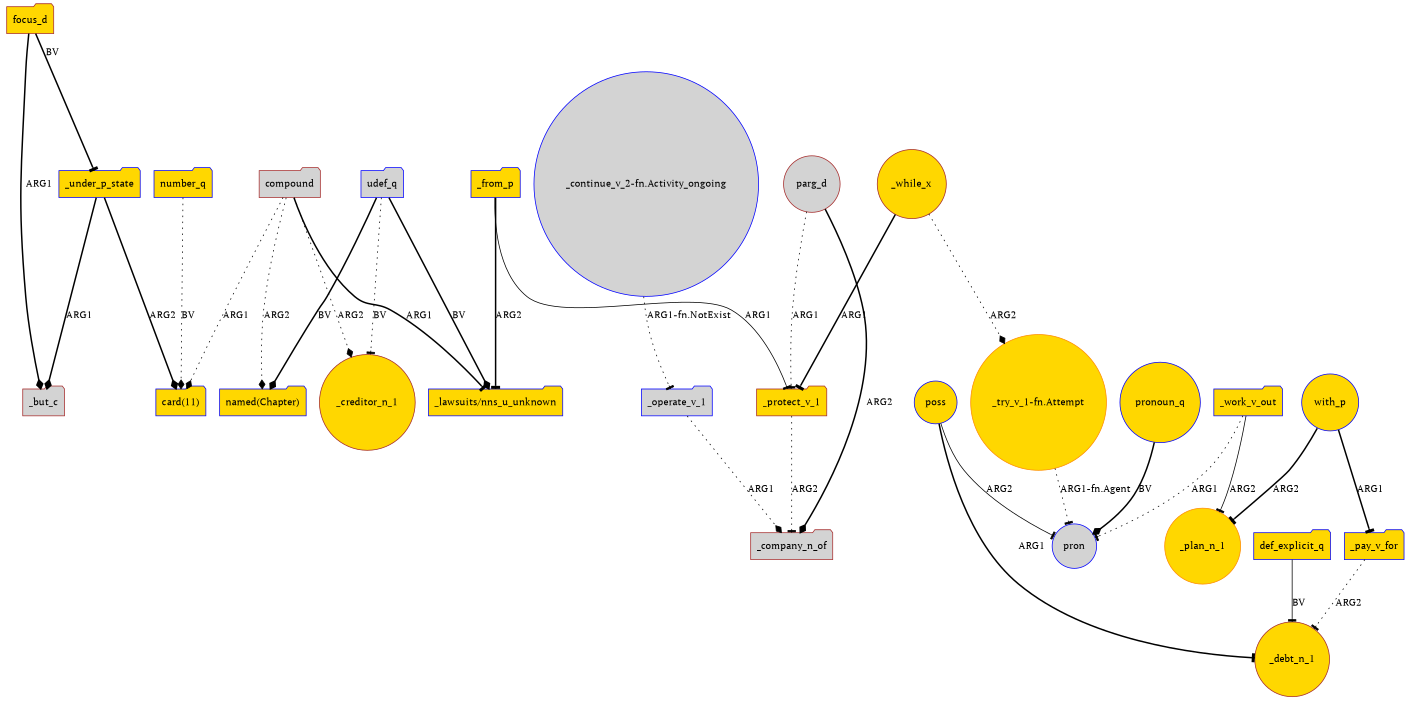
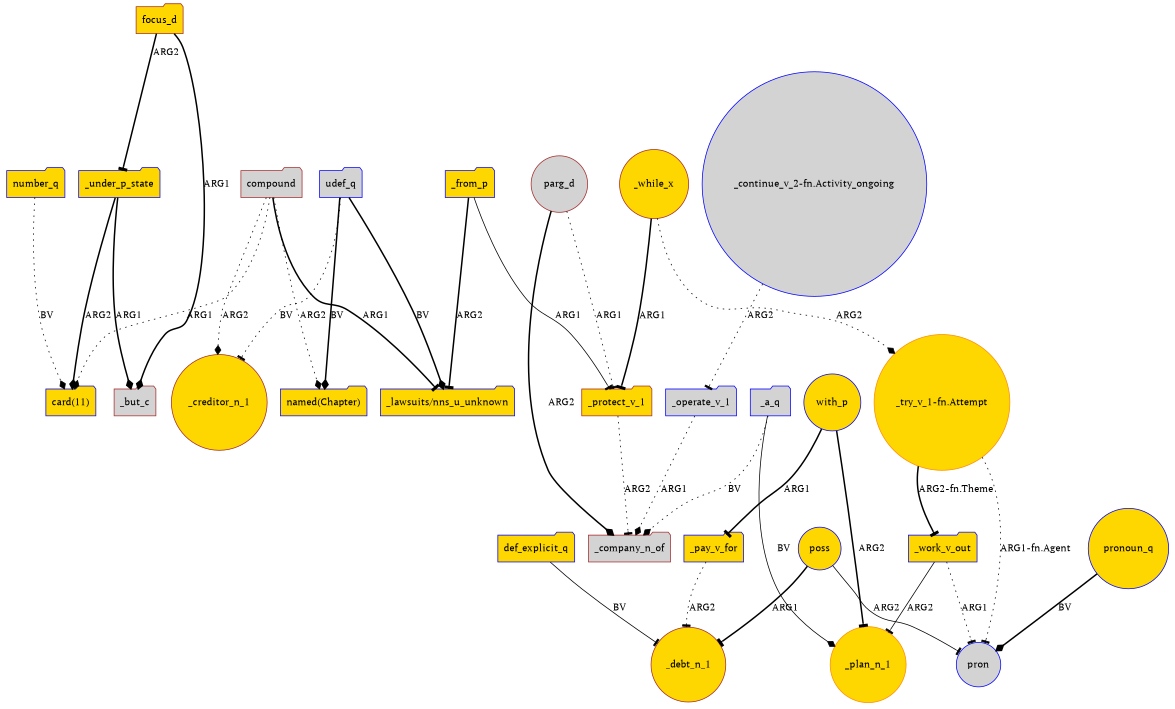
(53, 53) -> (166, 53)
(689, 316) -> (761, 316)
none -> (770, 402)
none -> (920, 500)
